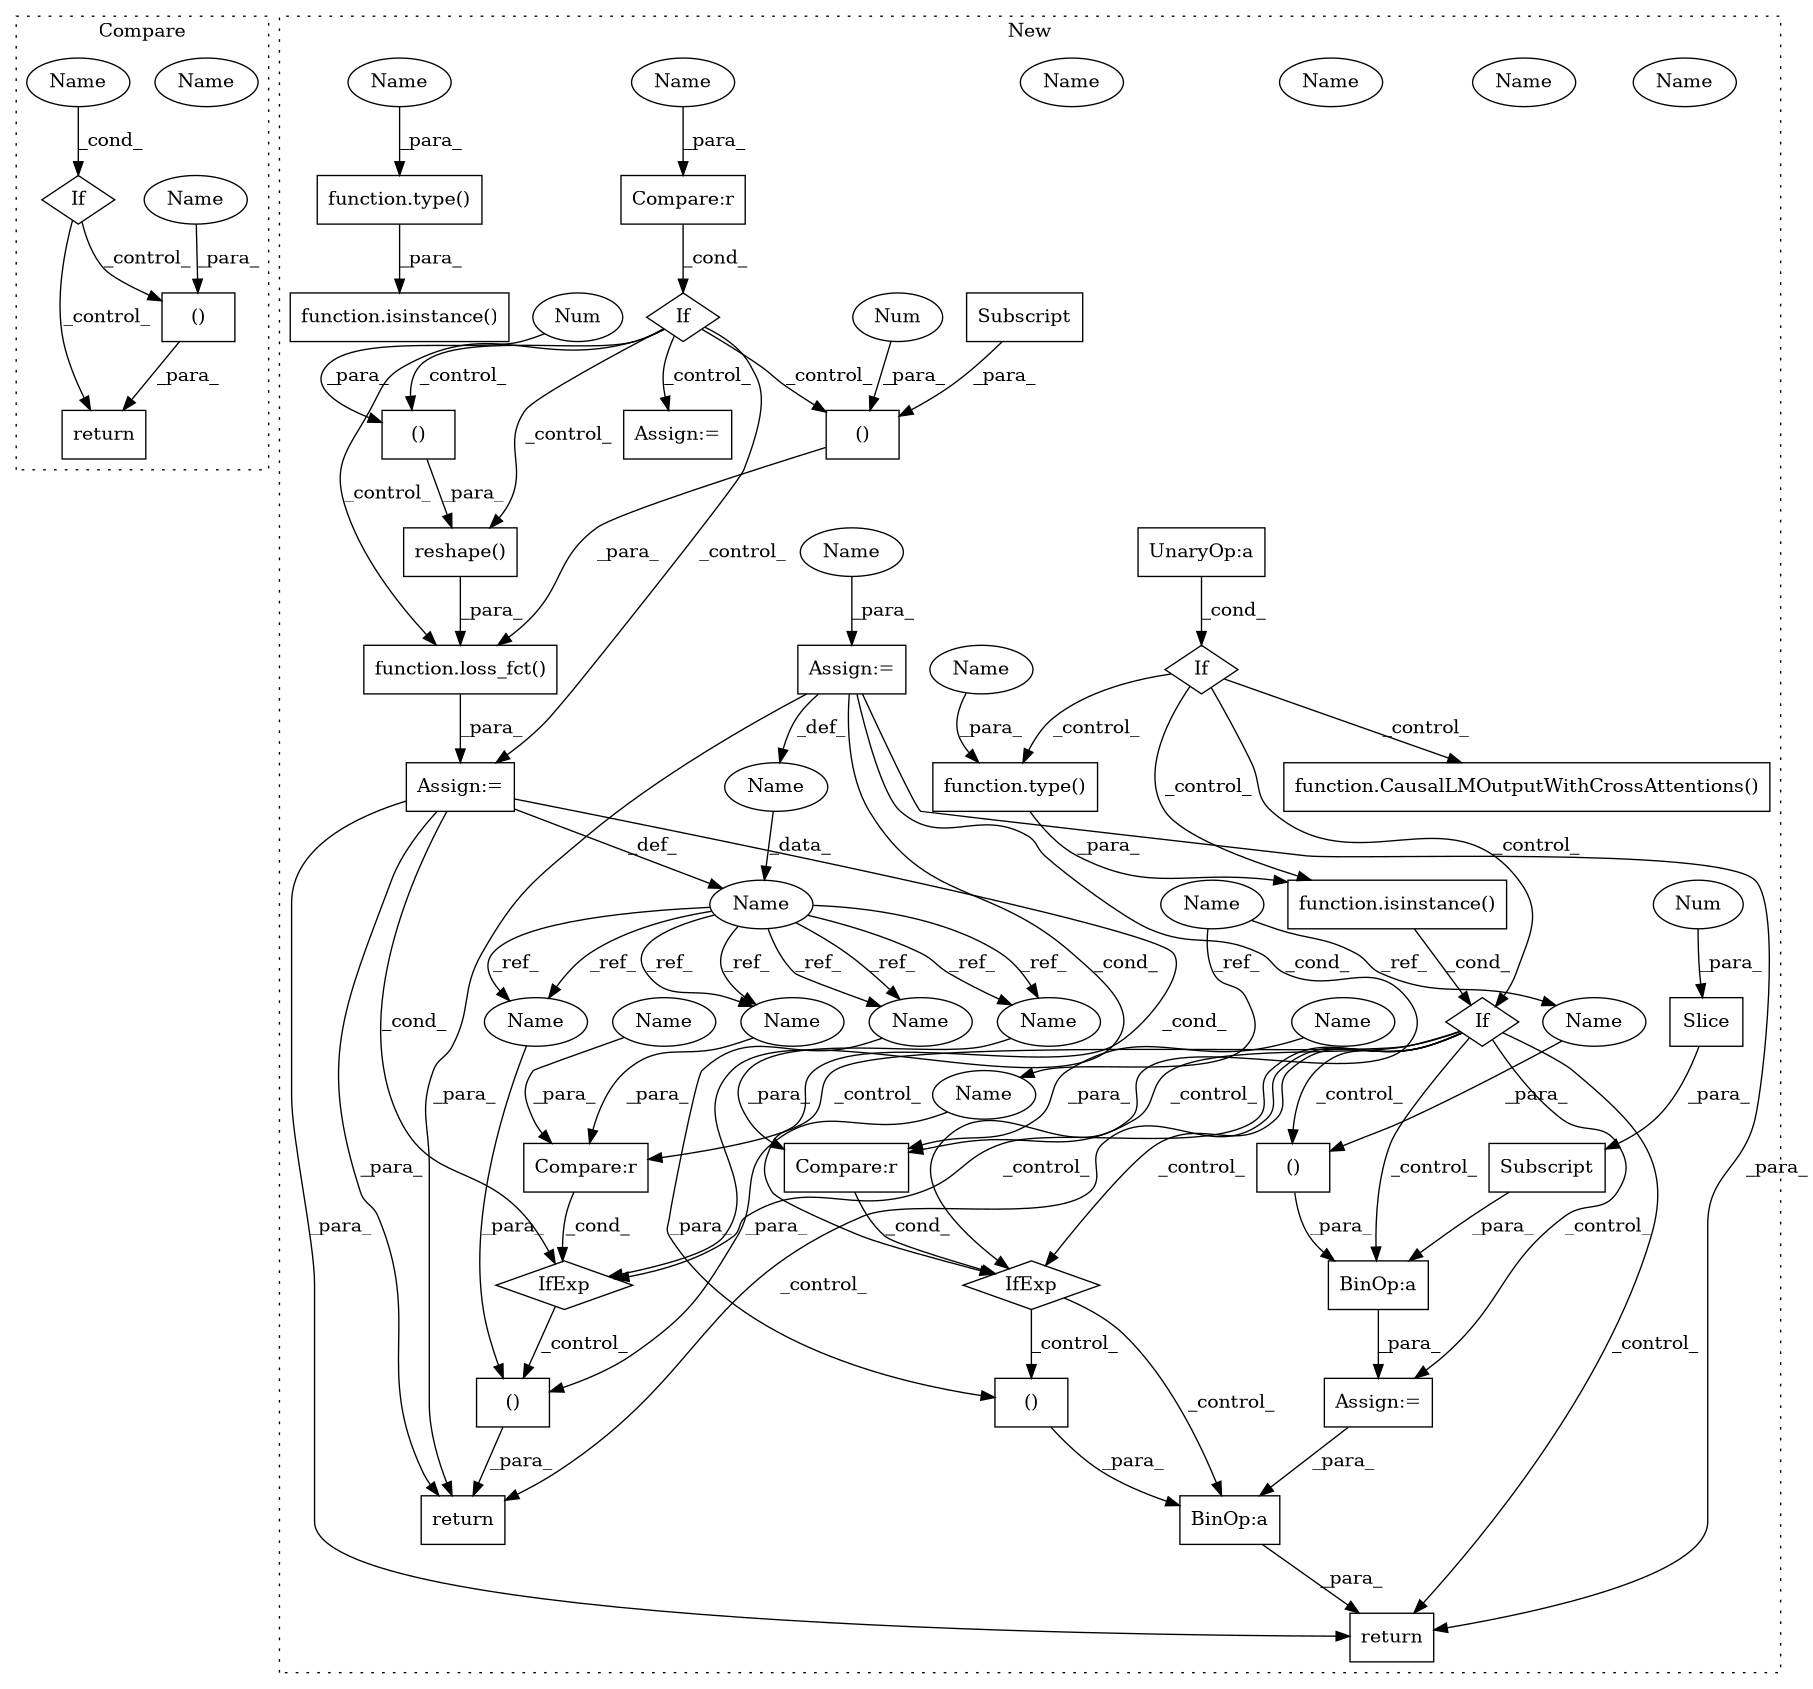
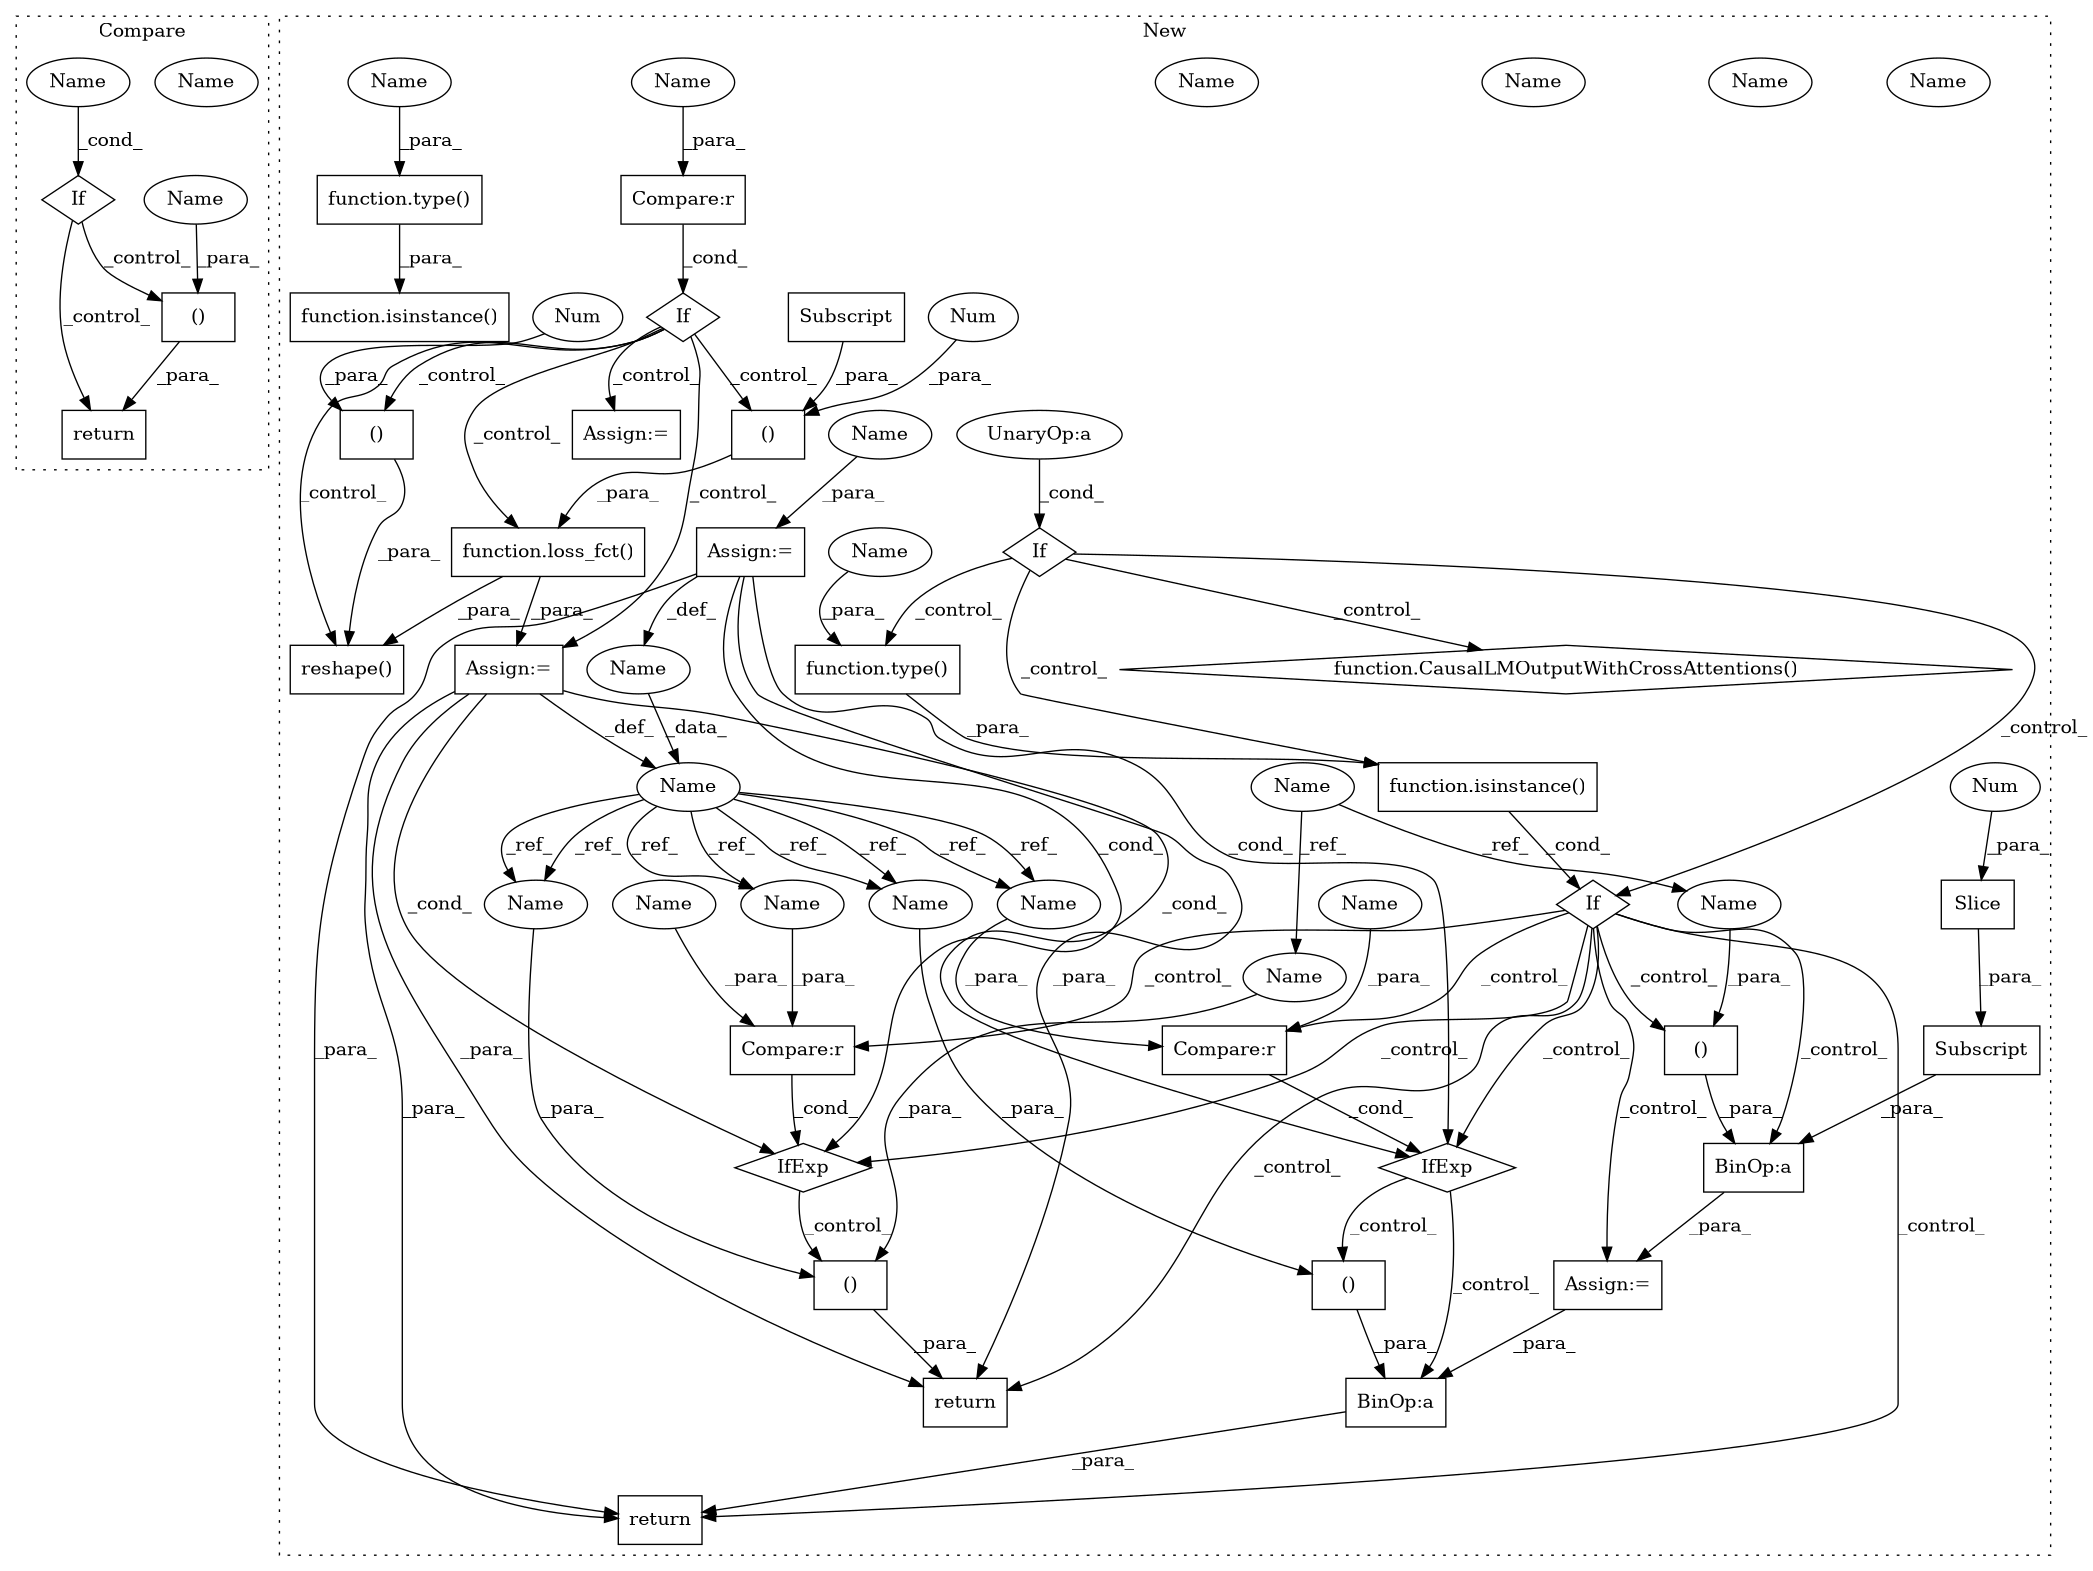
(1202, 552) -> (1040, 435)
(460, 604) -> (448, 606)
(1527, 787) -> (1566, 670)
